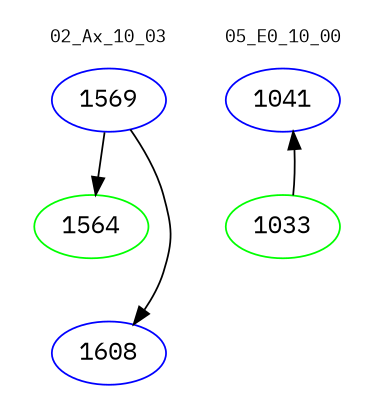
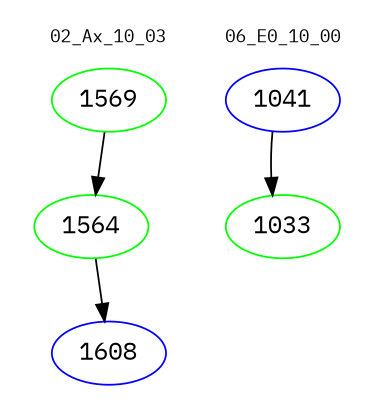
(284, 38) -> (284, 38)
(109, 100) -> (109, 100)
(295, 173) -> (271, 155)
(169, 218) -> (99, 281)
